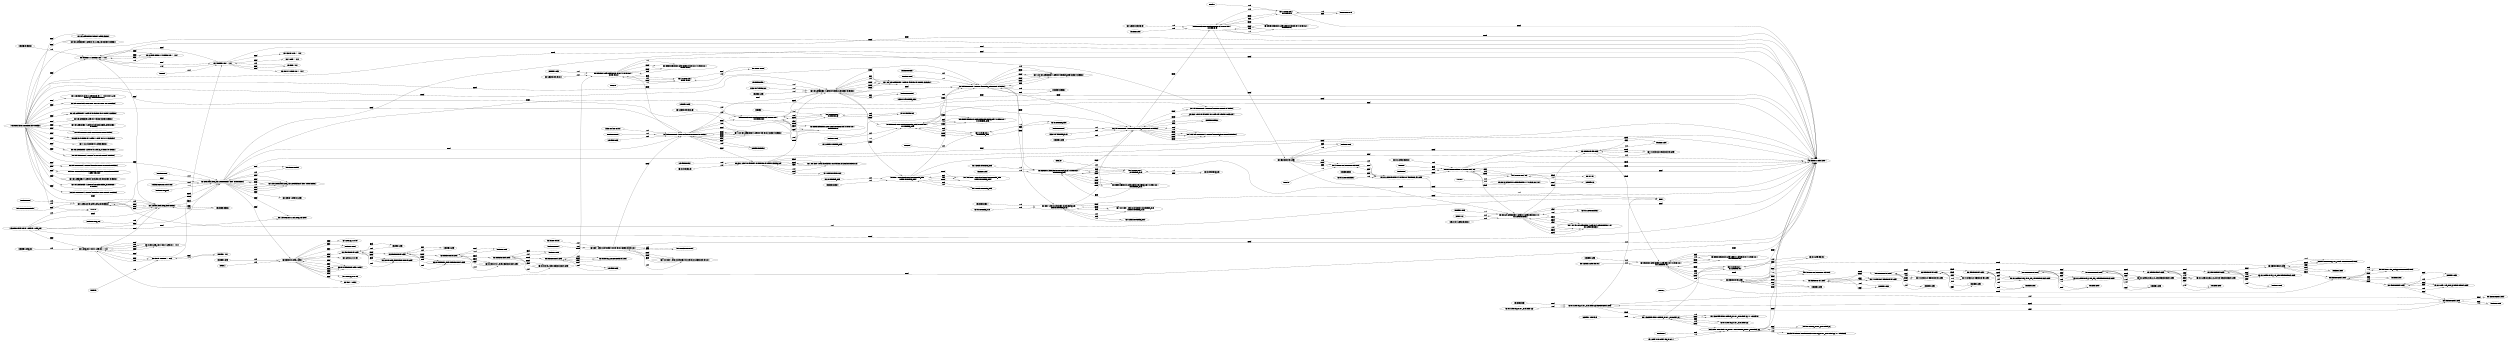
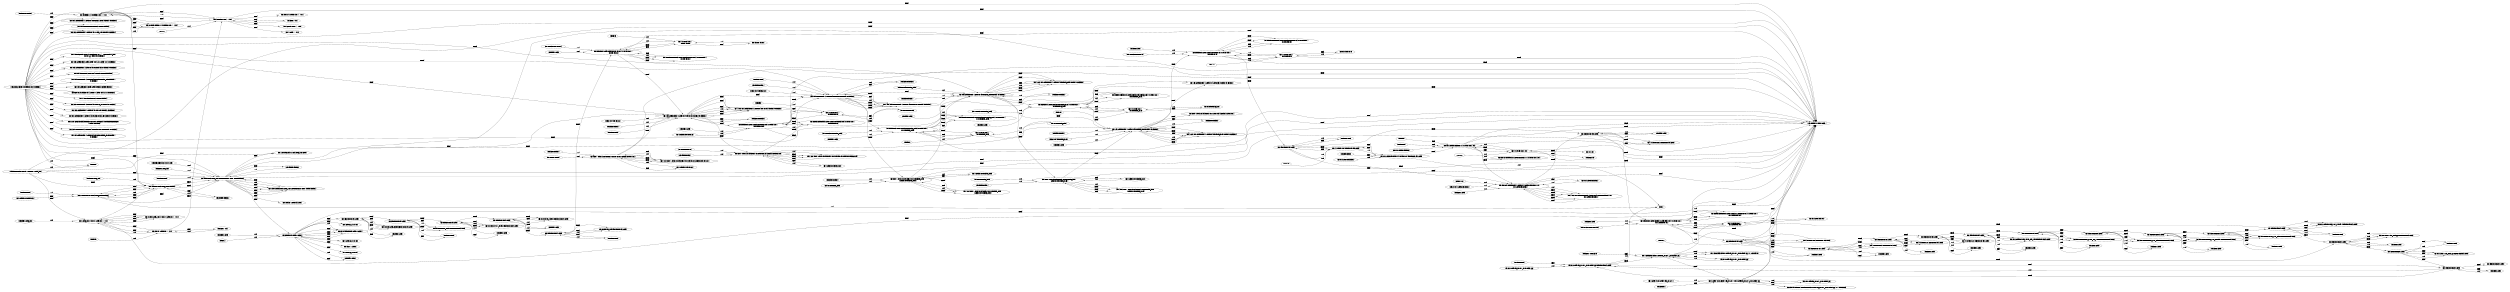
none -> (1073, 213)
(329, 249) -> (329, 253)
(1590, 264) -> (1590, 228)
